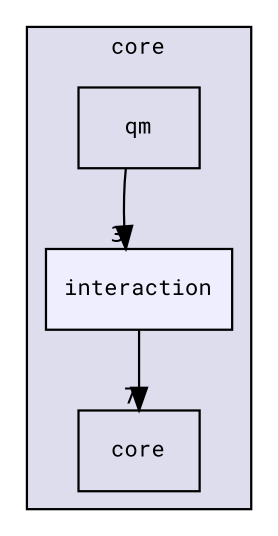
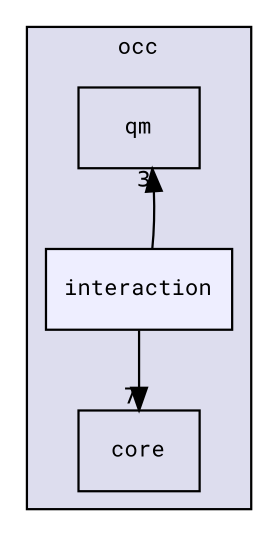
(139, 48) -> (139, 48)
(124, 198) -> (154, 220)
